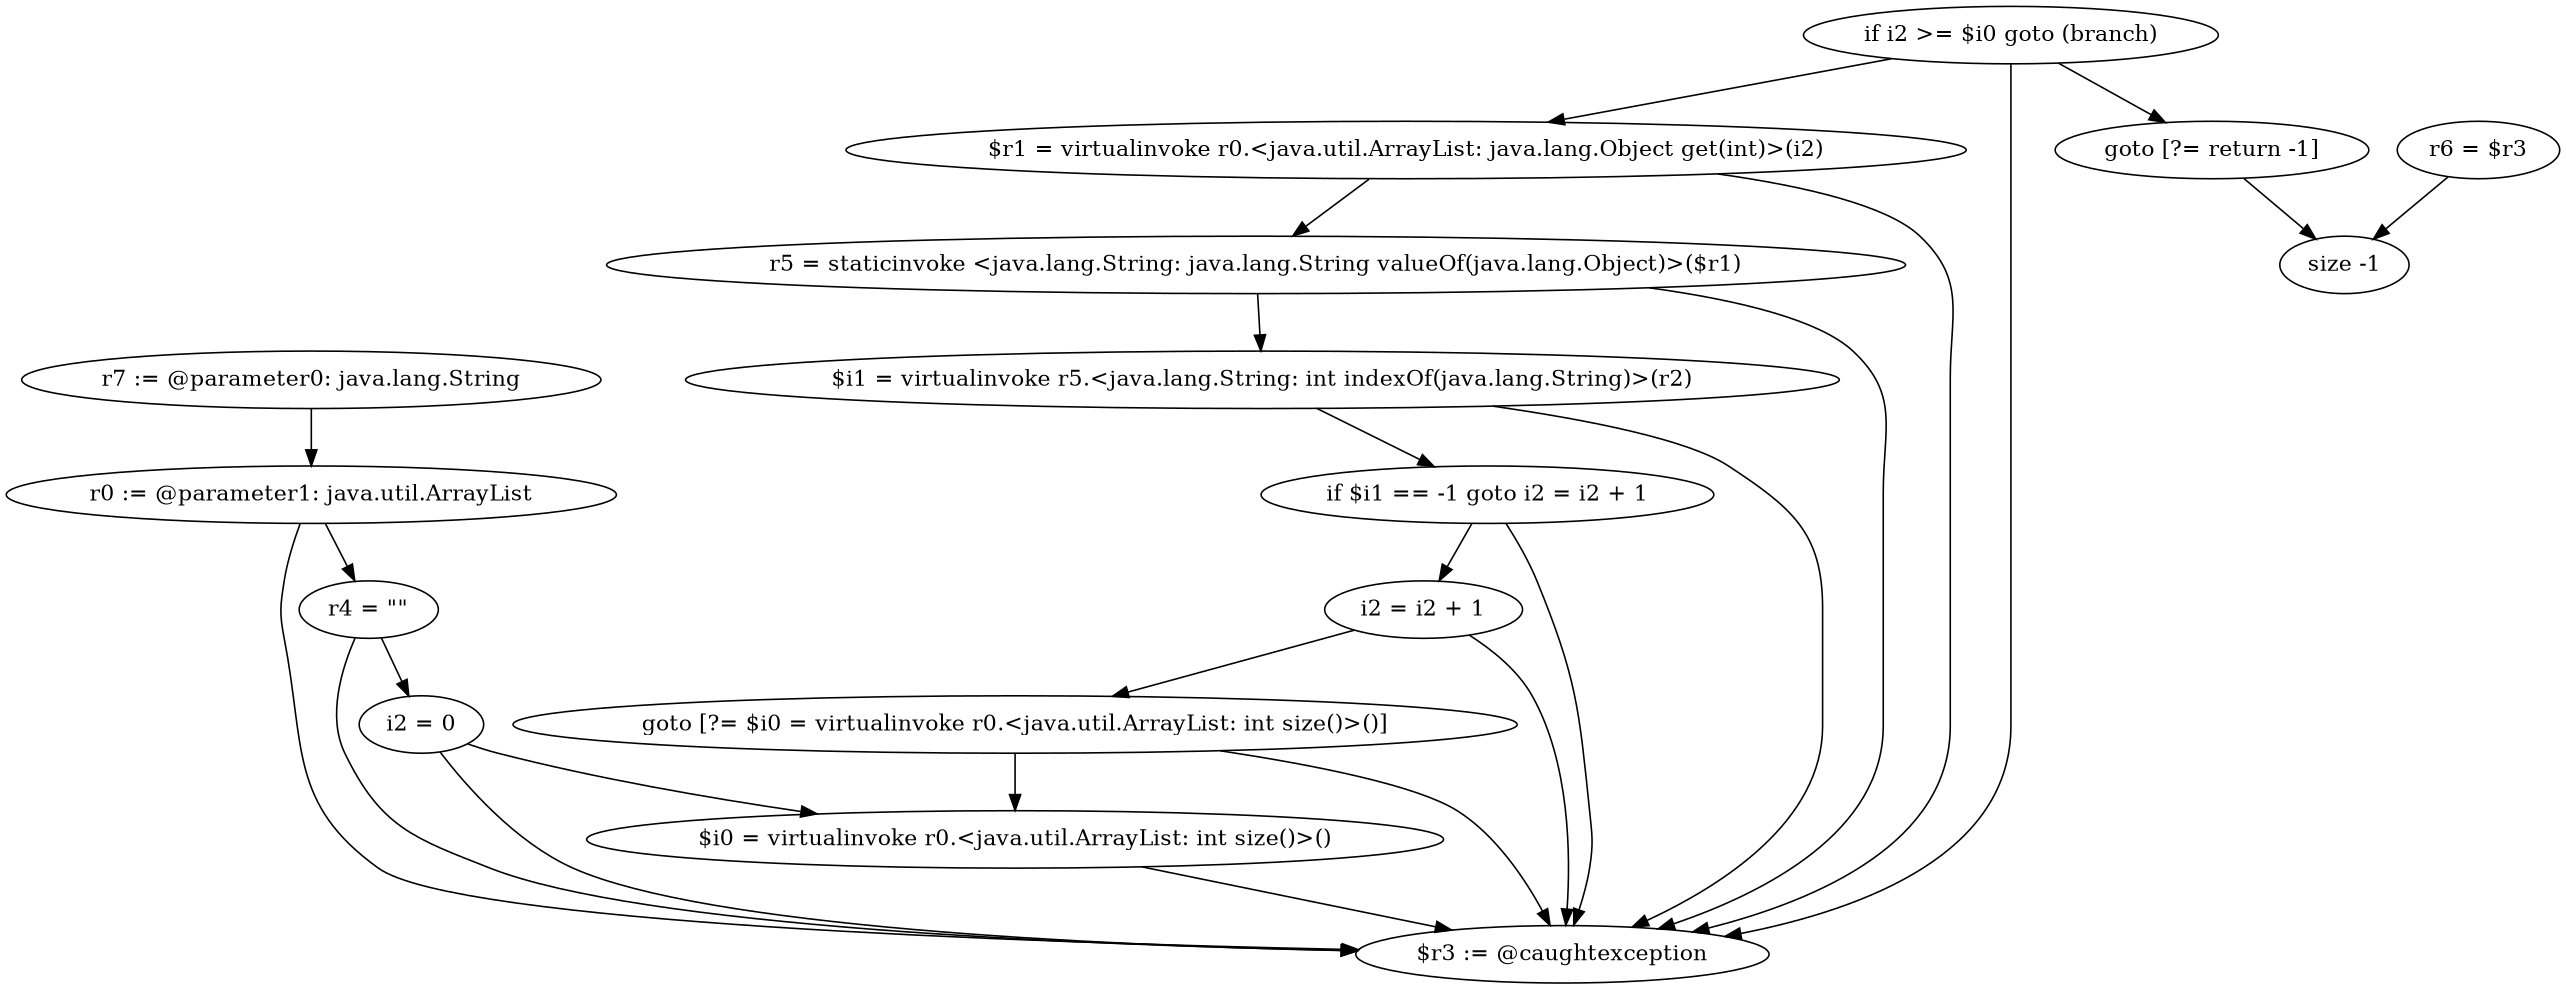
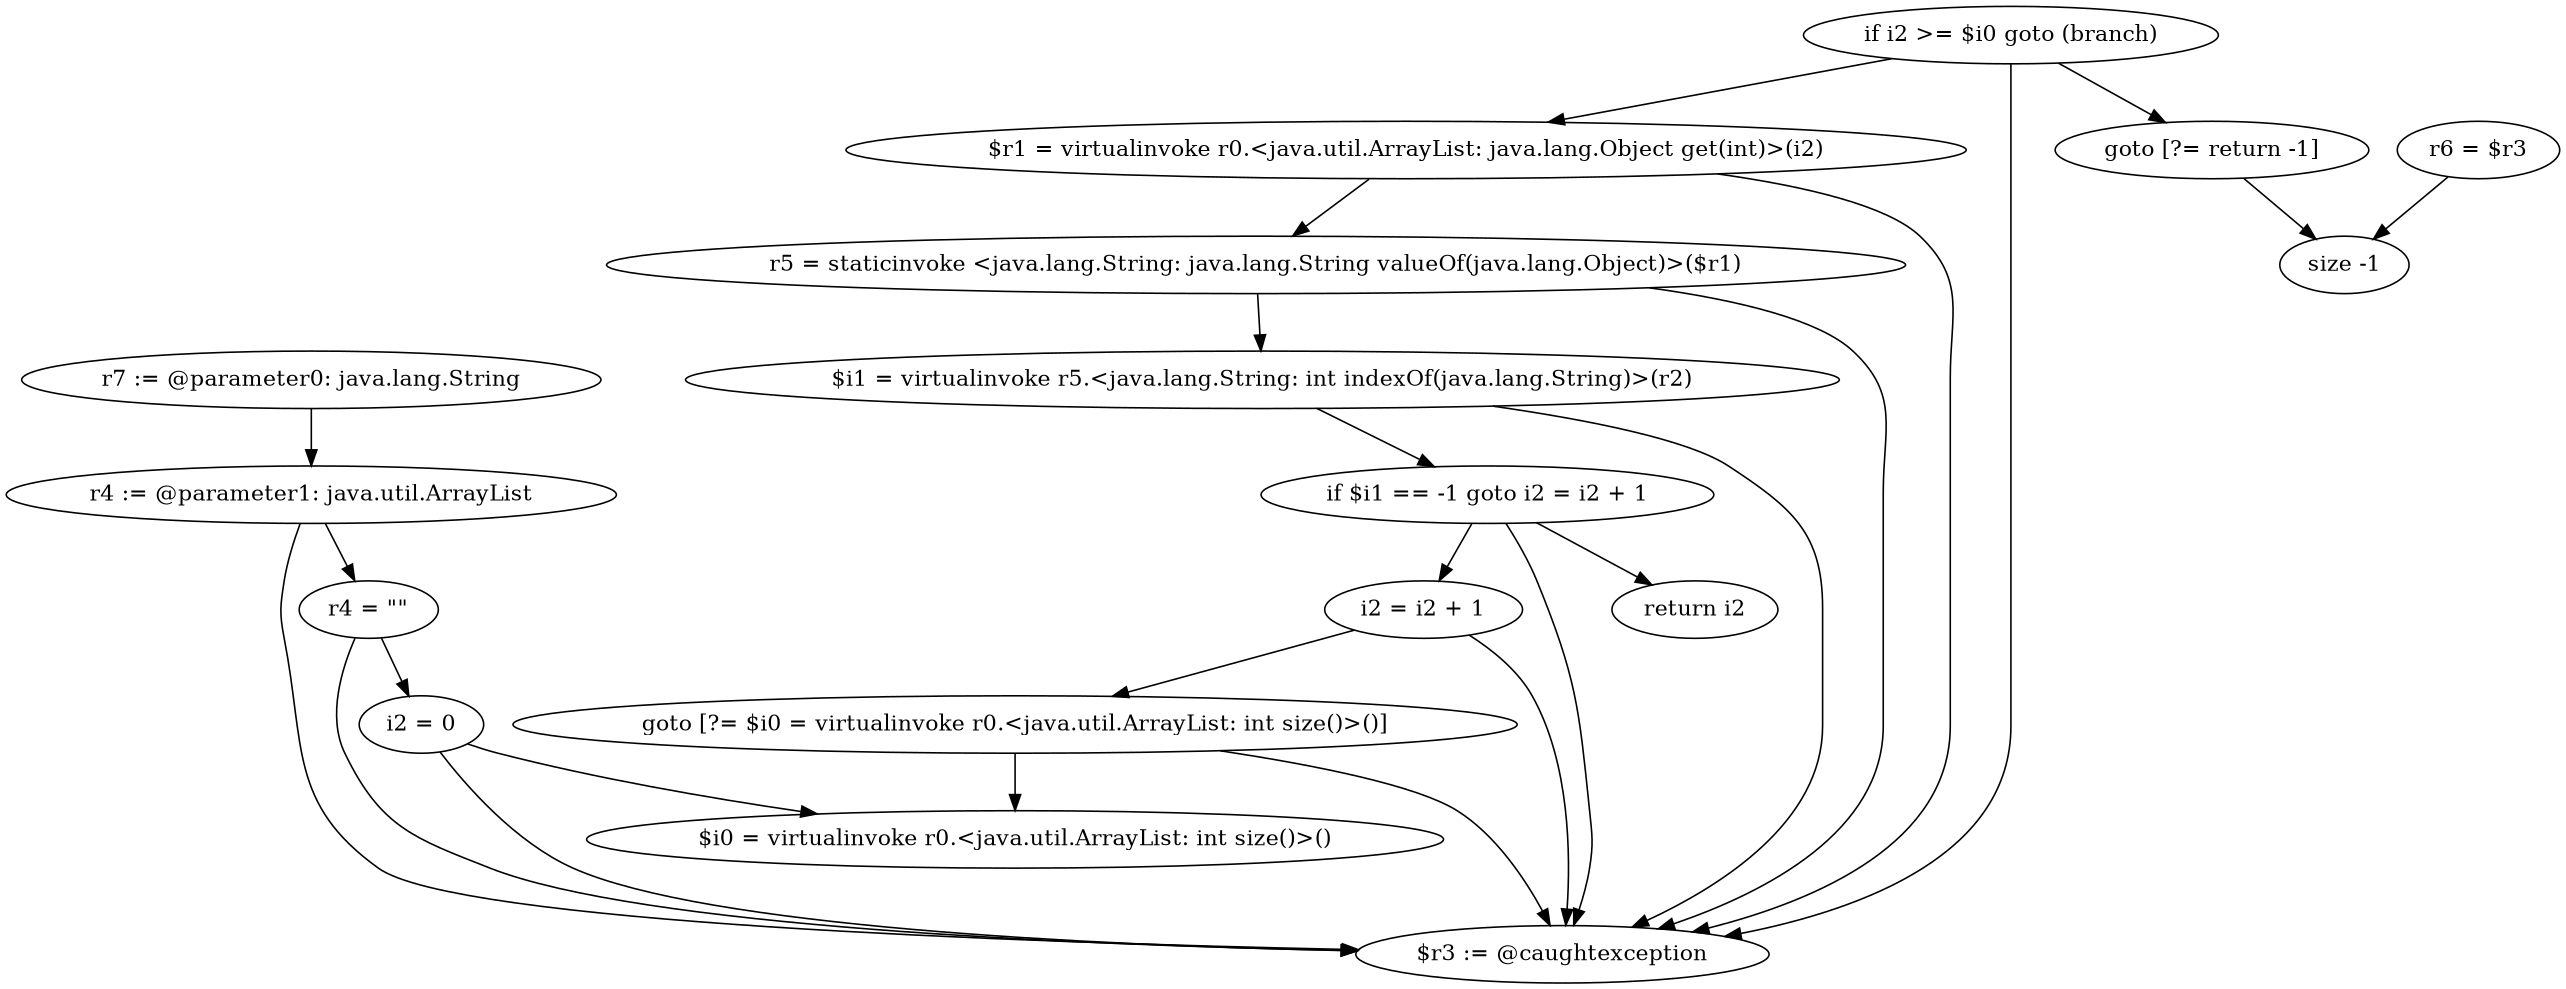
(311, 495) -> (311, 495)
none -> (1695, 610)
(1289, 897) -> none
